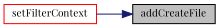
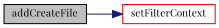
(109, 14) -> (100, 14)
